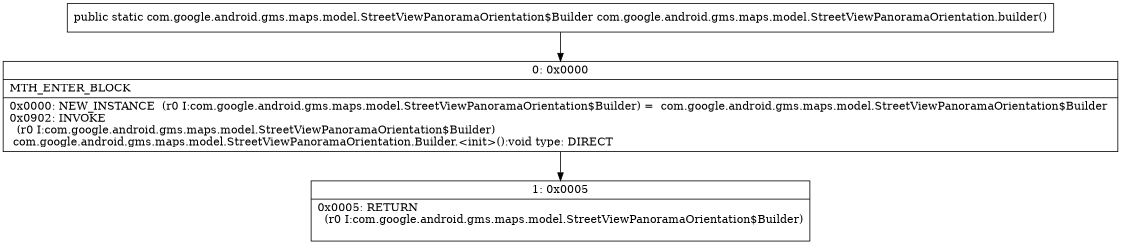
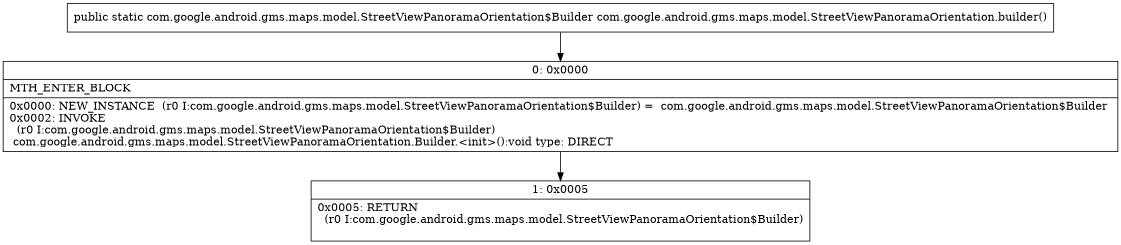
(61, 118) -> (61, 118)
